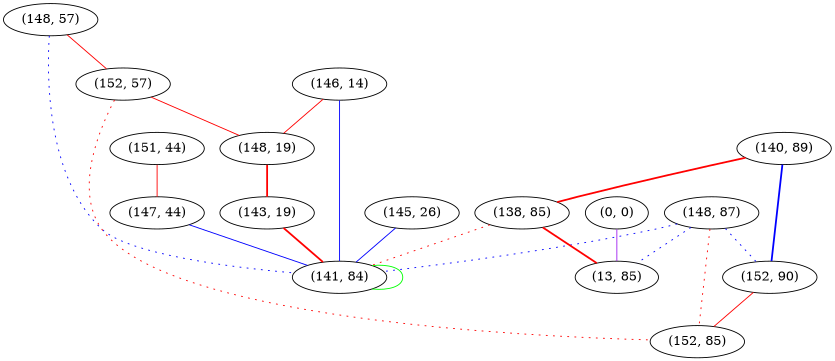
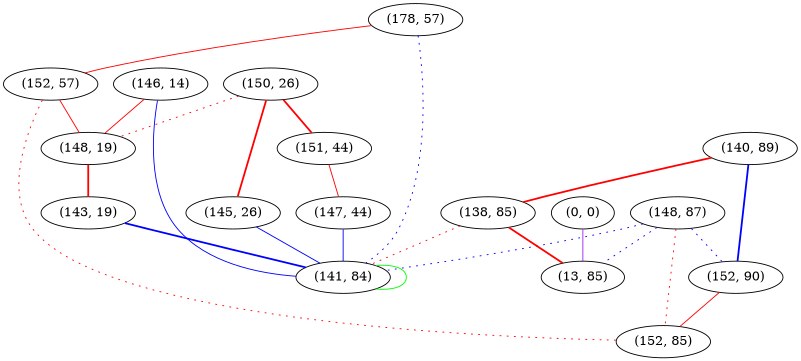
(51, 20) -> (416, 20)
none -> (271, 84)
(303, 245) -> (215, 245)
